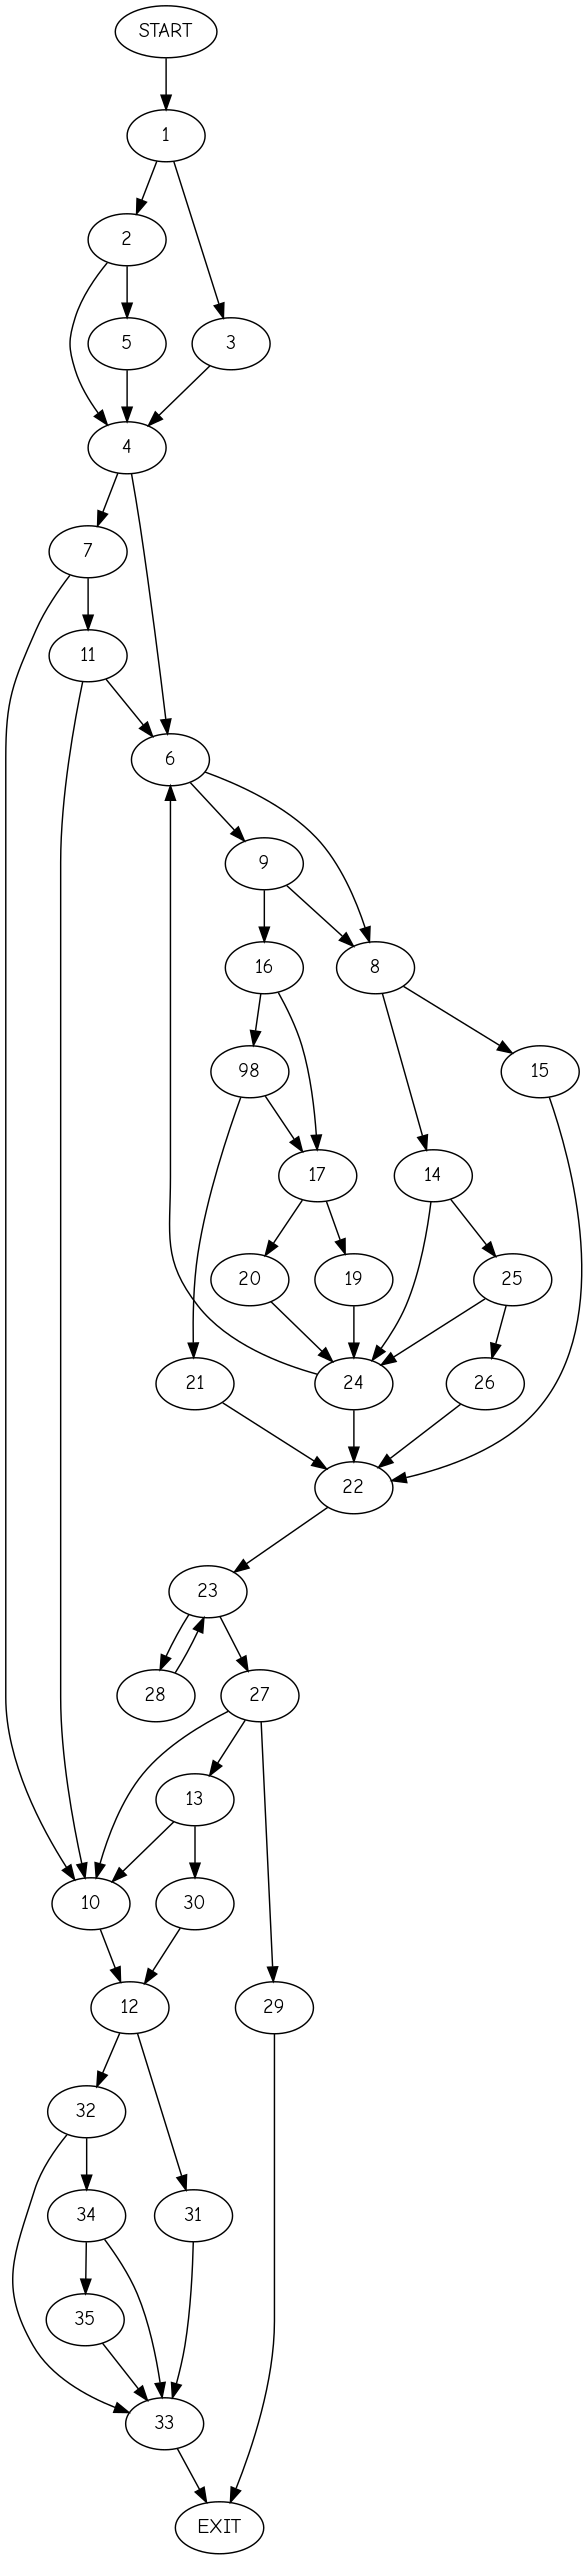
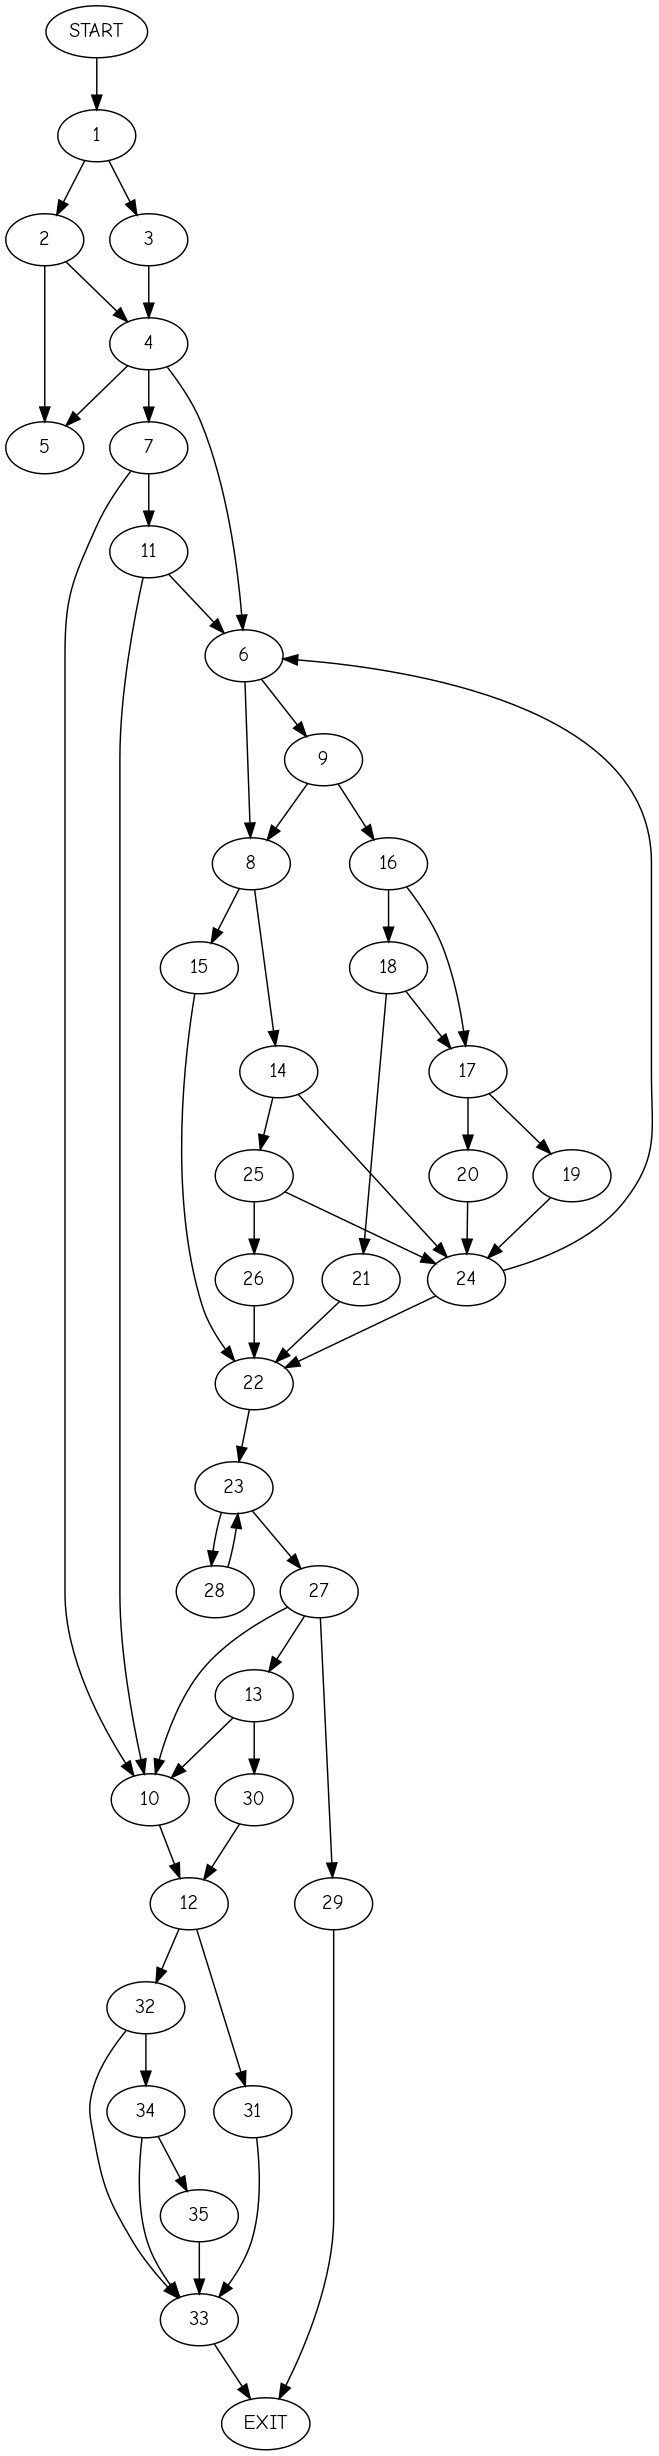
(127, 389) -> (102, 391)
(250, 1072) -> (389, 968)
